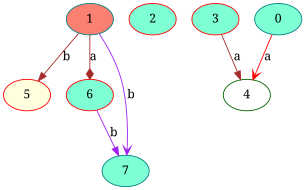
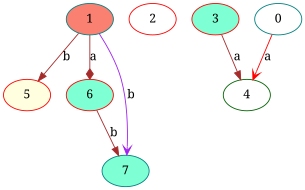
(153, 19) -> (153, 19)
(278, 19) -> (278, 19)
(106, 129) -> (106, 129)
